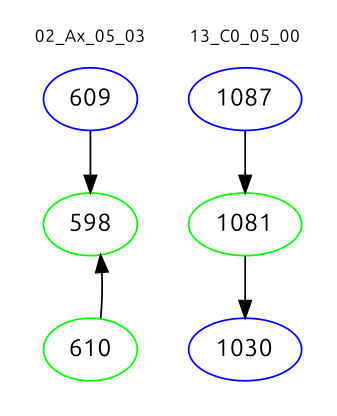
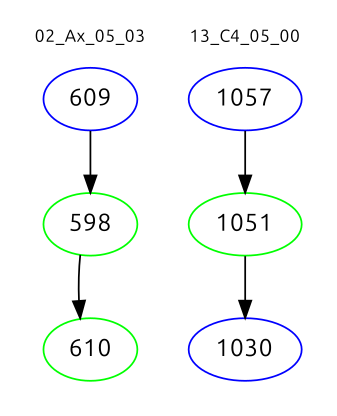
(245, 37) -> (245, 37)
(245, 99) -> (245, 99)
(245, 224) -> (245, 224)
(102, 296) -> (79, 278)
